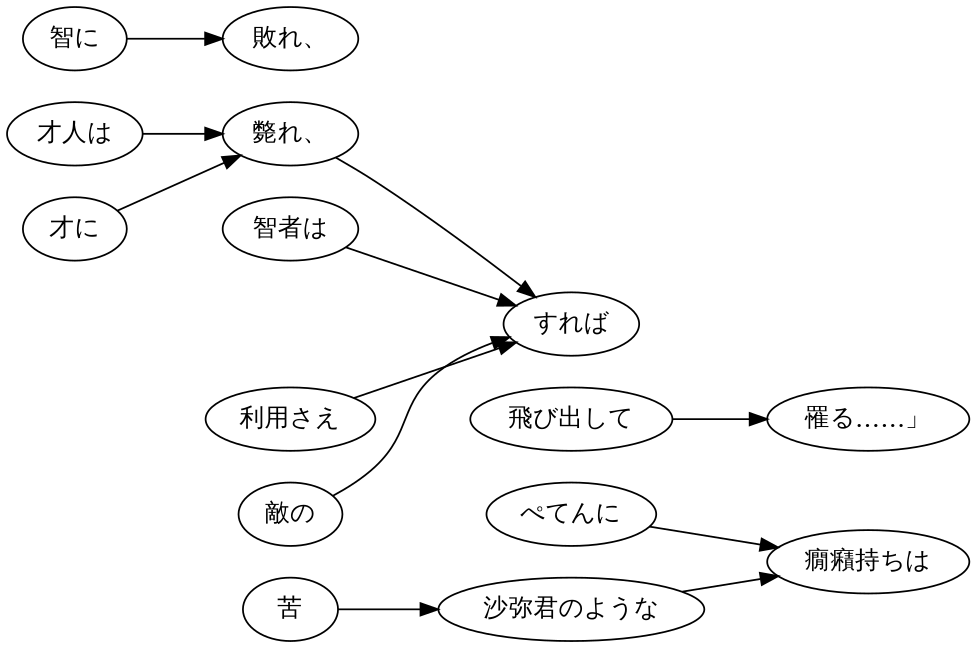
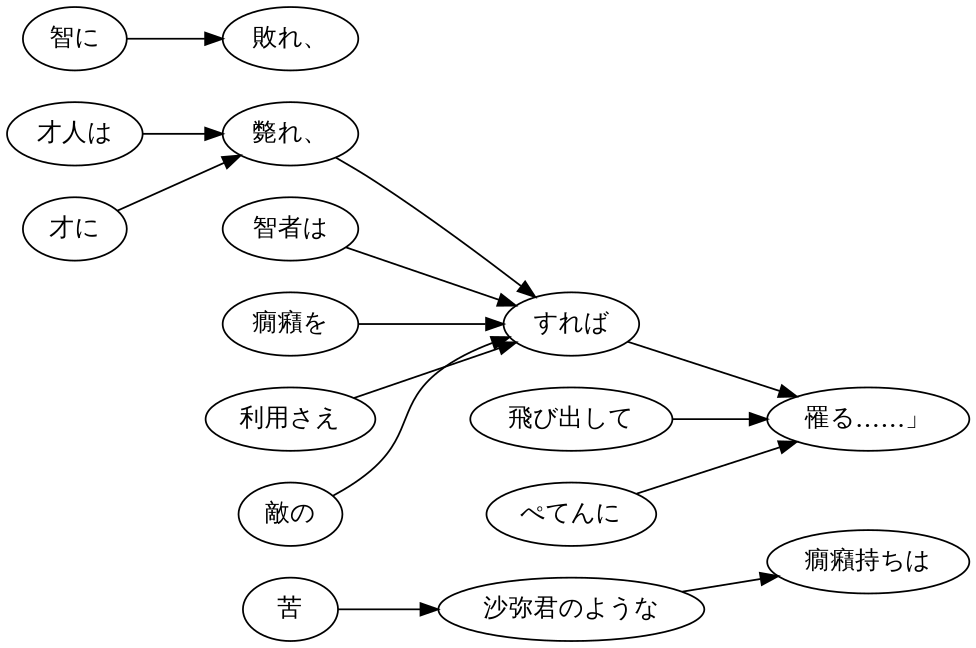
none -> (290, 324)
none -> (704, 366)
(705, 536) -> (708, 470)
